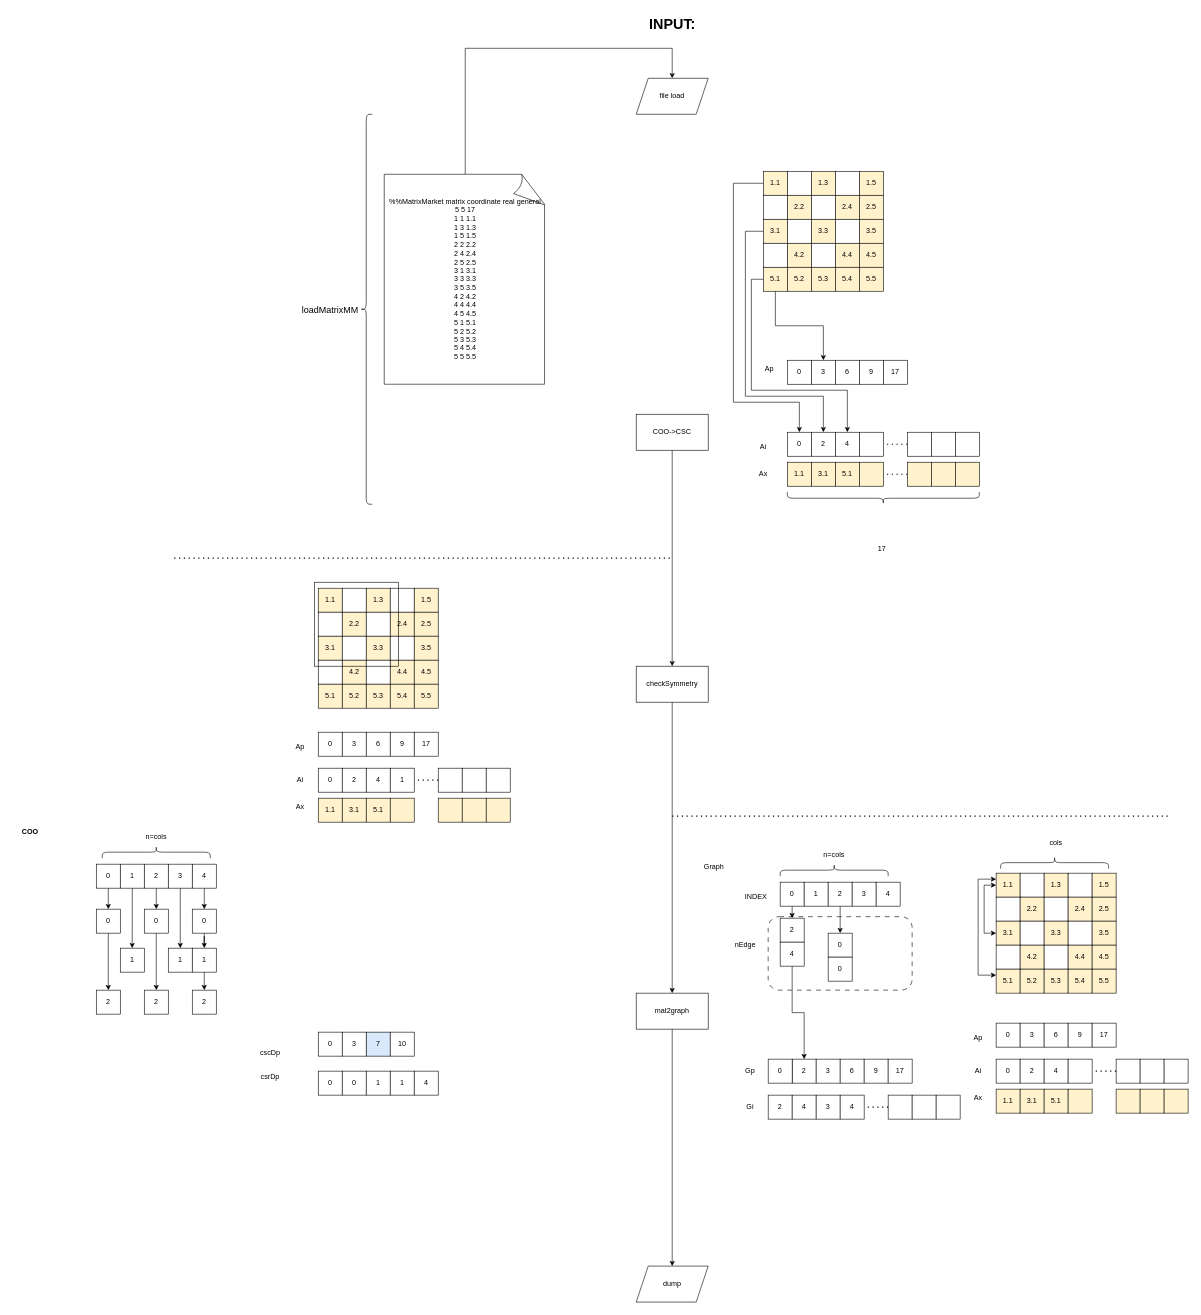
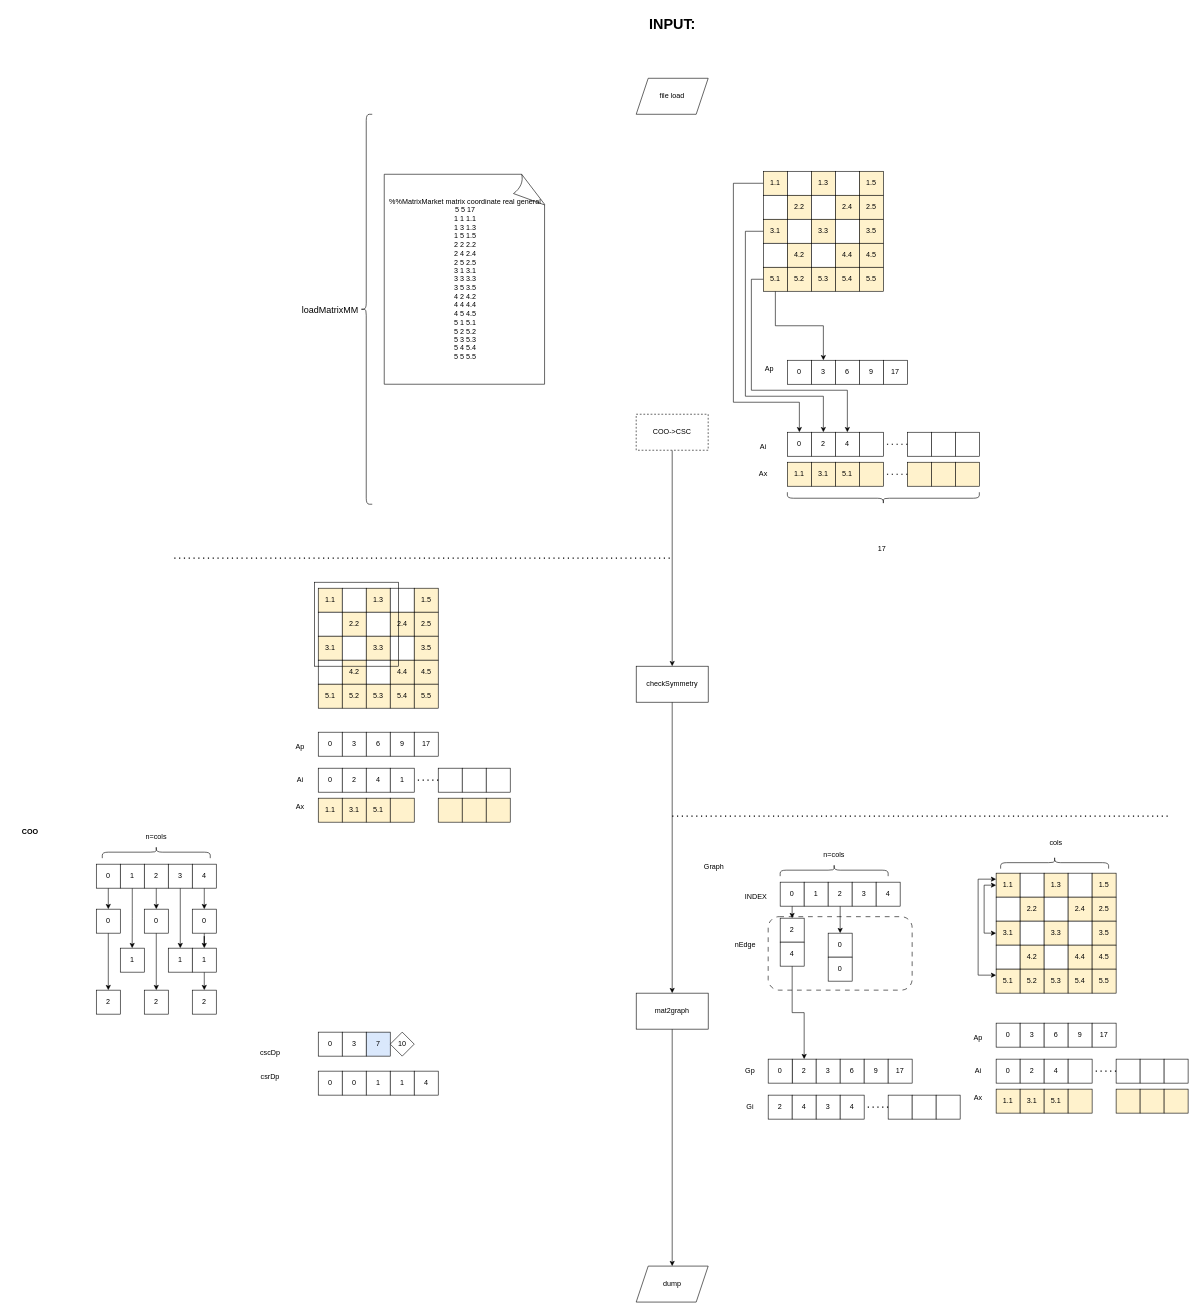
(671, 48) -> none
(672, 432) -> (672, 432)
(402, 1044) -> (402, 1044)
